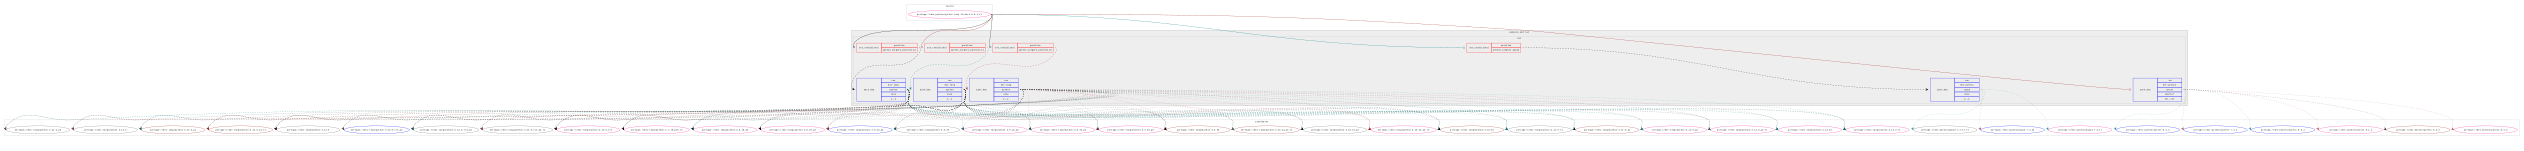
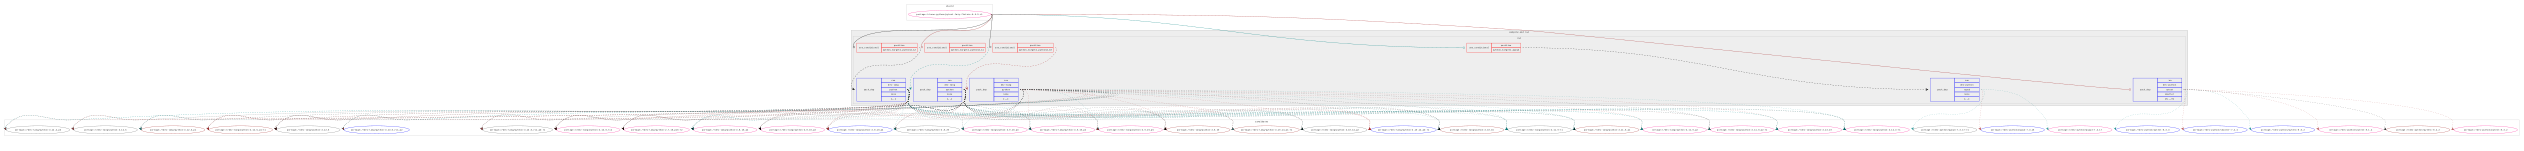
(950, 14) -> (950, 14)
(446, 130) -> none
(1404, 130) -> (1404, 130)
(2215, 130) -> (2215, 130)
